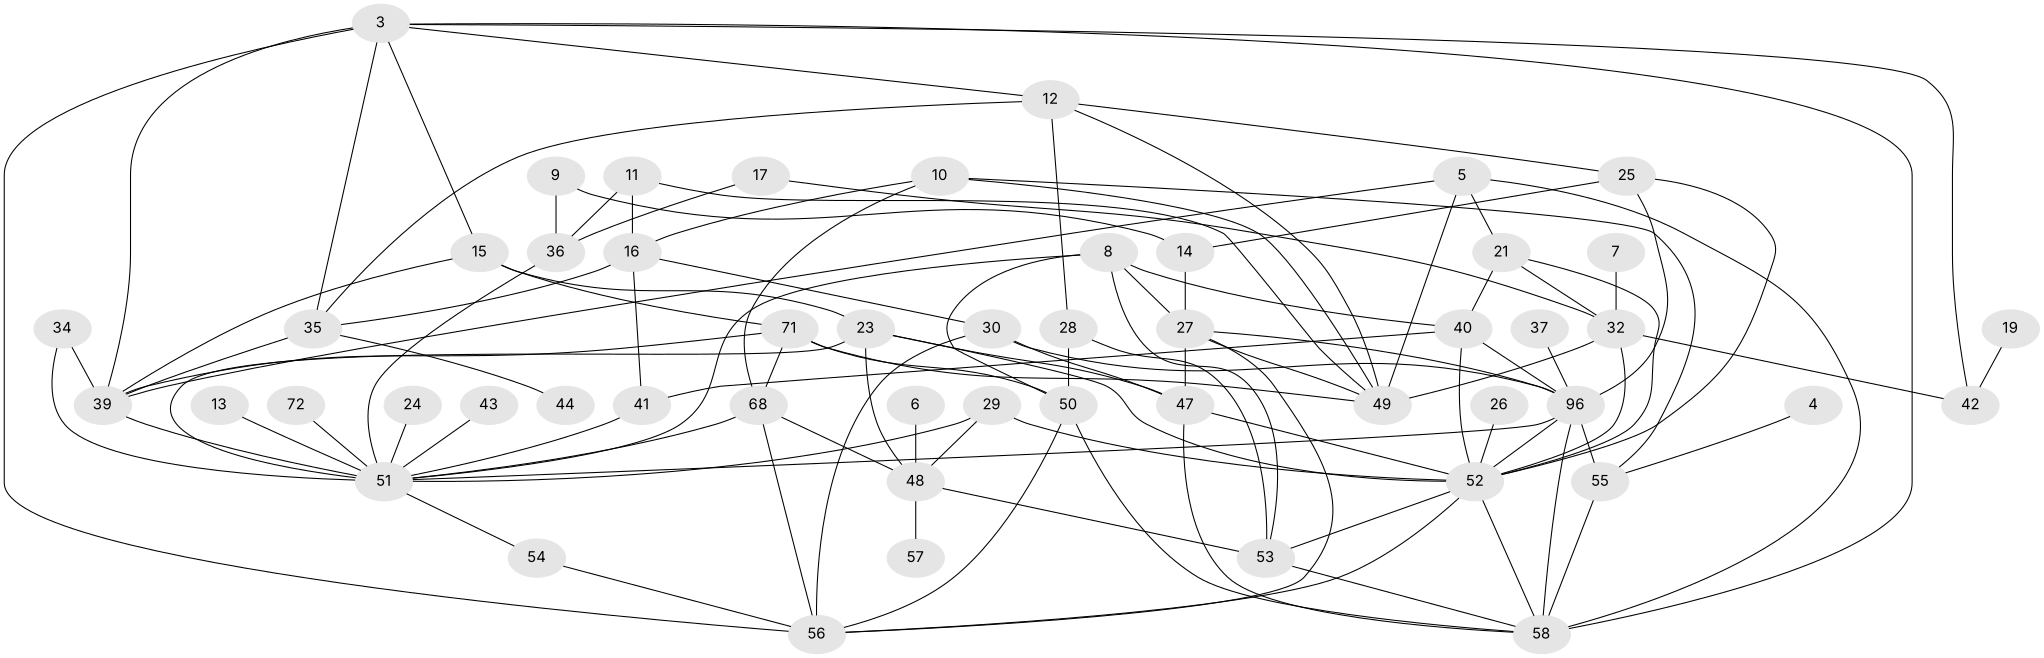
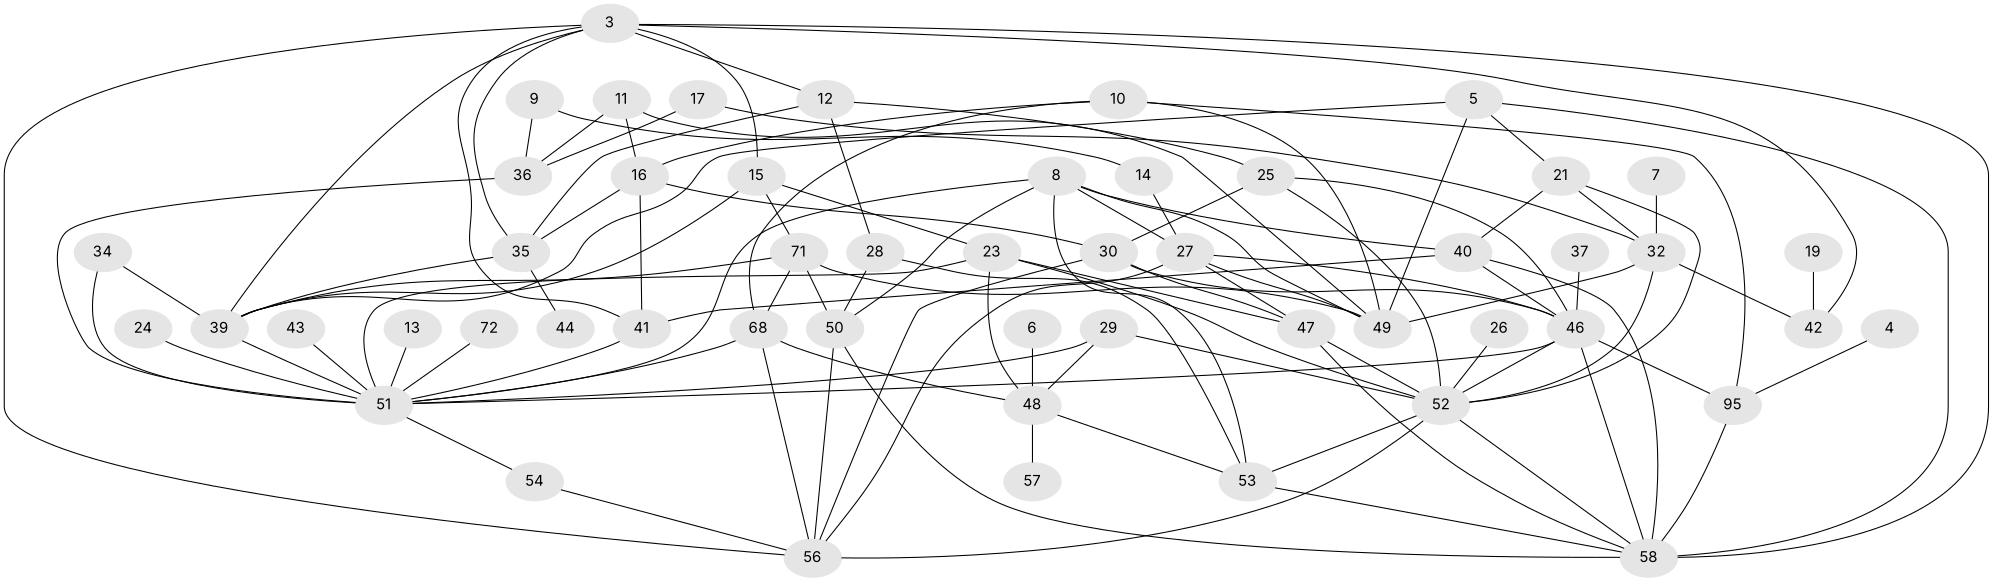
none -> (470, 187)
(1263, 212) -> (1228, 236)
(1406, 214) -> (1199, 209)
(1576, 405) -> (1576, 329)
(1460, 406) -> (1632, 338)
(1600, 482) -> (1733, 405)
